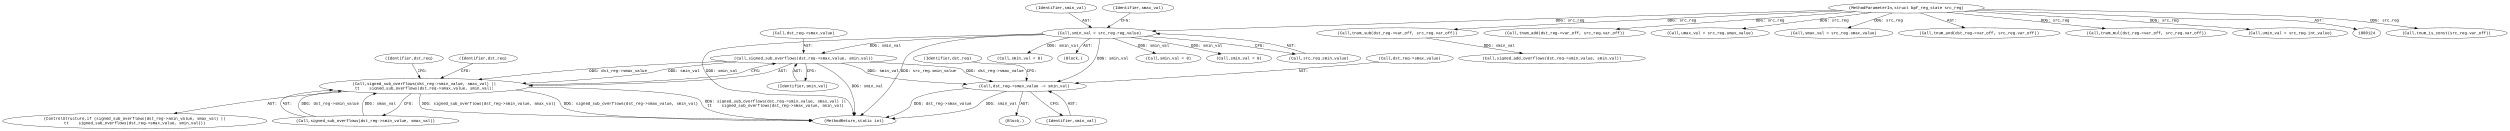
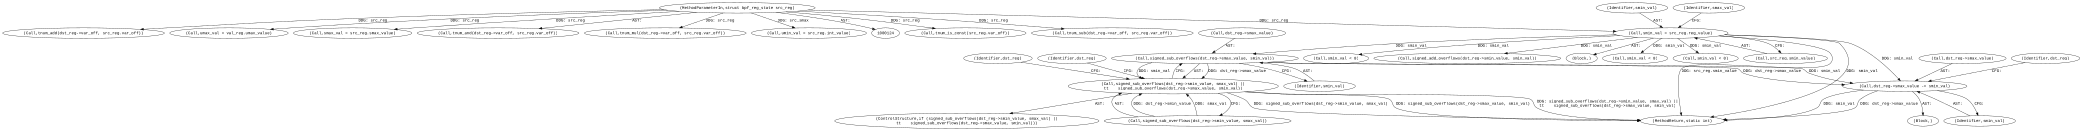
(2164, 20) -> (793, 20)
(1710, 33) -> (229, 33)
(1473, 45) -> (1572, 45)
(845, 82) -> none
